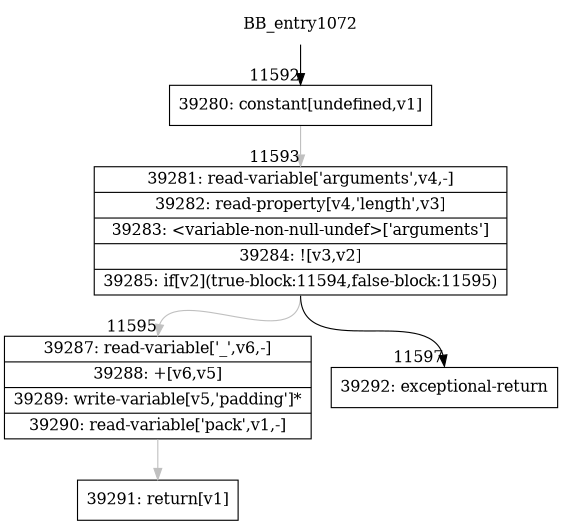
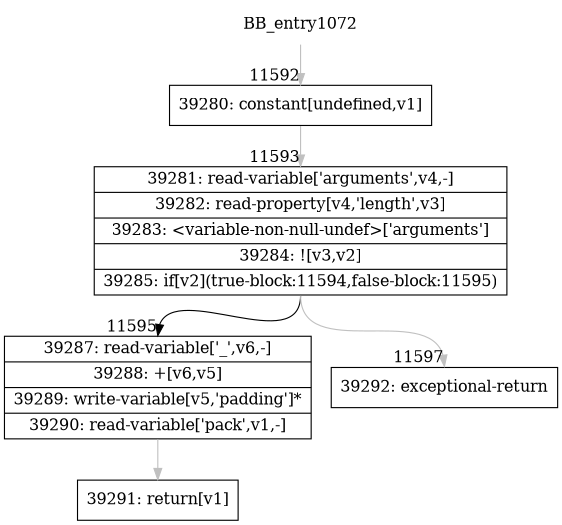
(301, 59) -> (301, 59)
(235, 317) -> (235, 317)
(367, 331) -> (367, 331)
